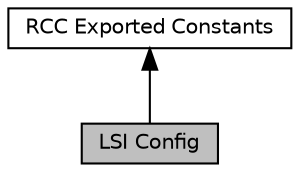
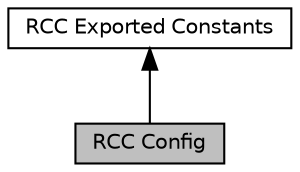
(150, 144) -> (150, 144)
